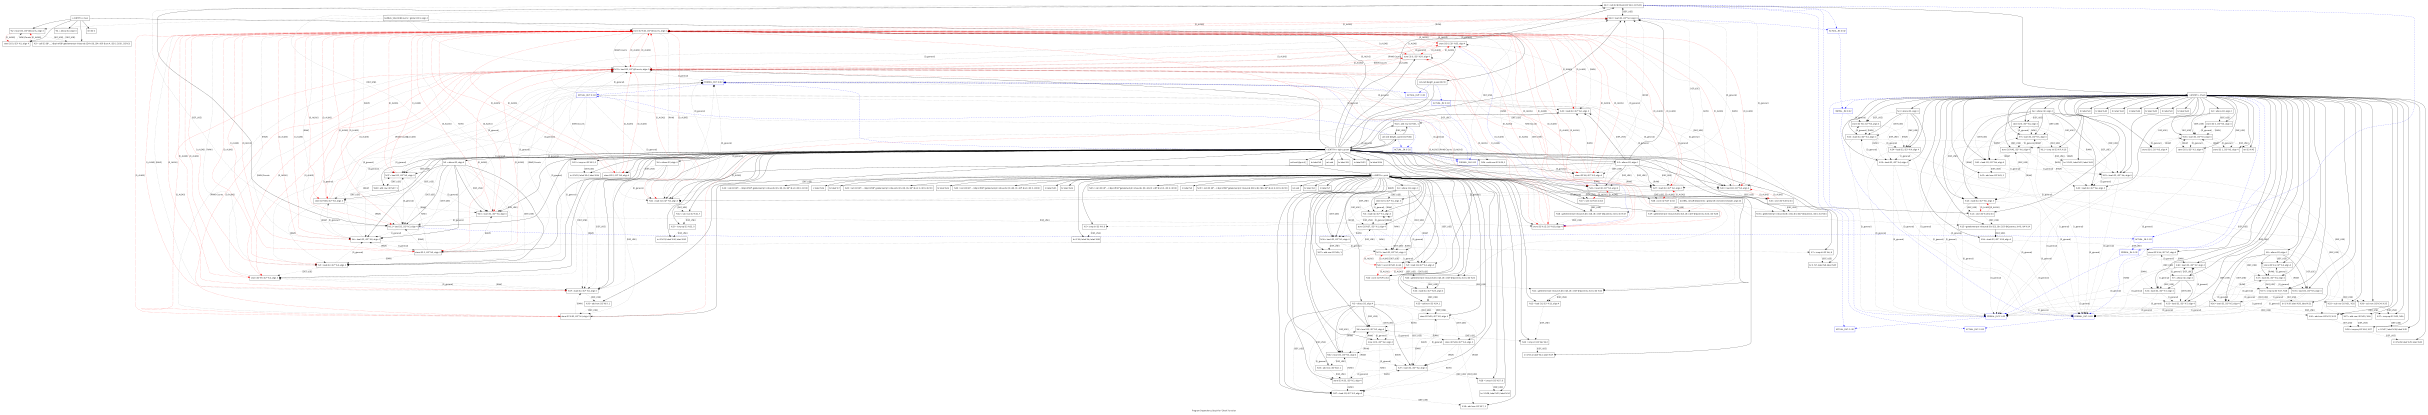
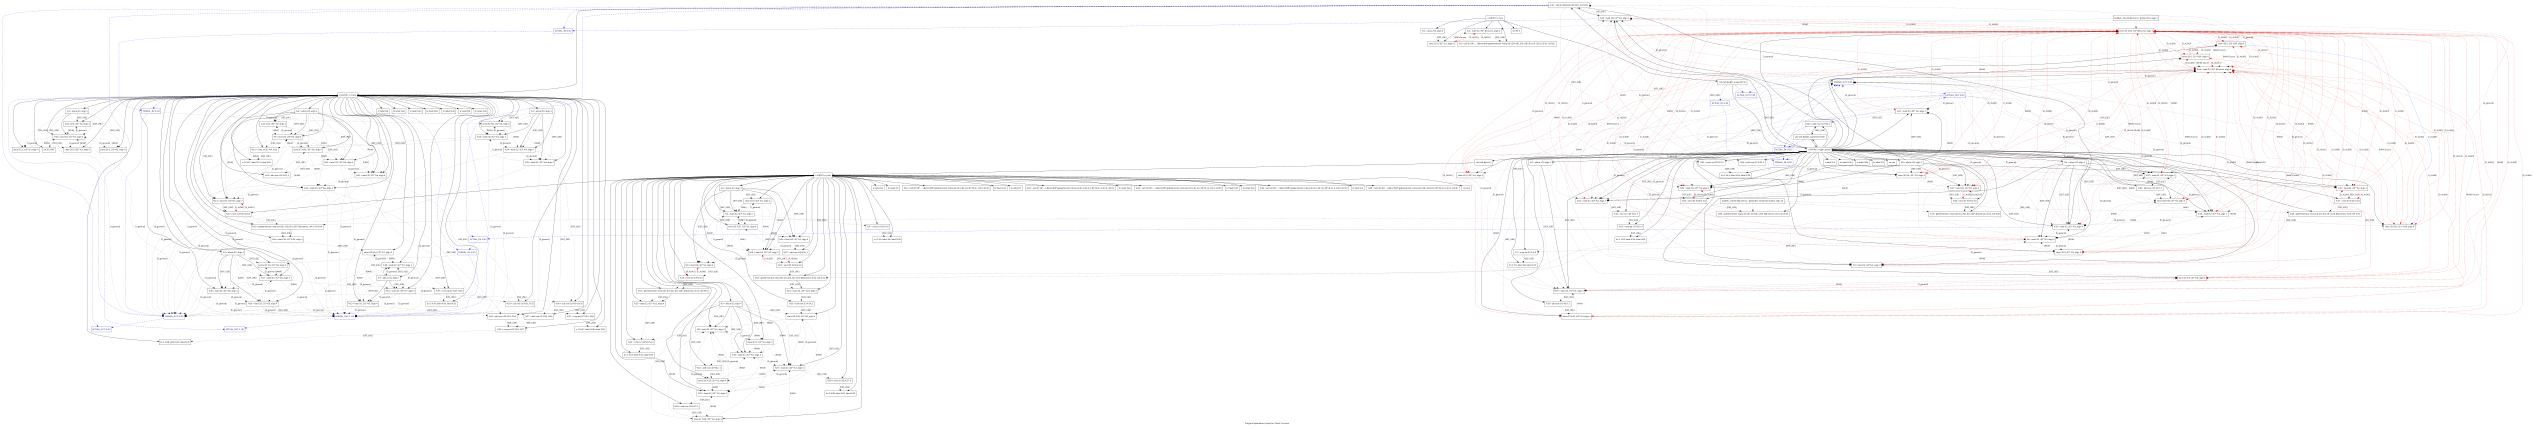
(1467, 373) -> (691, 413)
